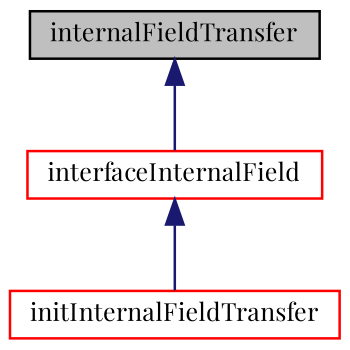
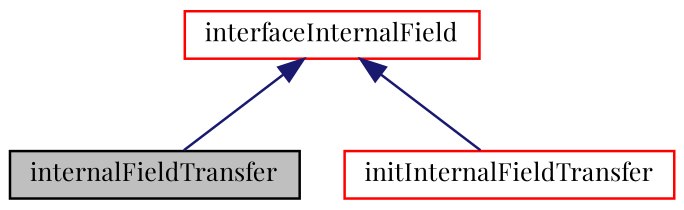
(175, 118) -> (234, 112)
